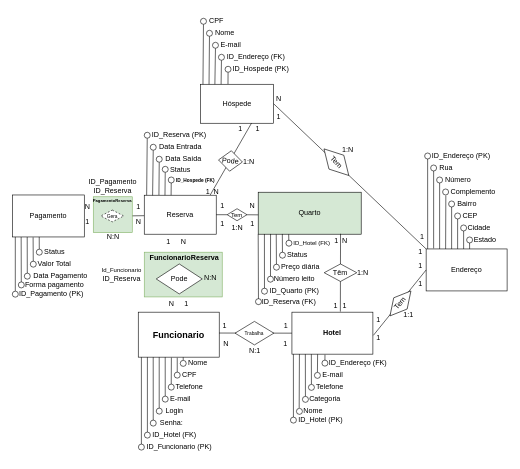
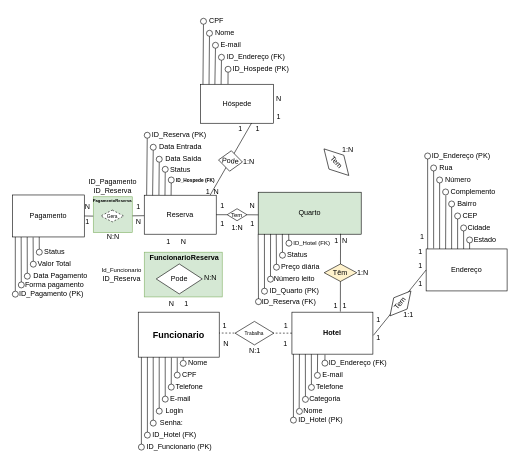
(386, 211) -> none
none -> (89, 216)
(341, 273) -> (341, 273)
(282, 333) -> (282, 333)
